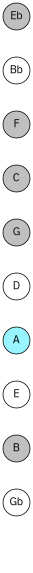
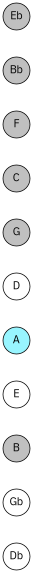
(16, 70) -> (16, 70)
none -> (16, 556)
